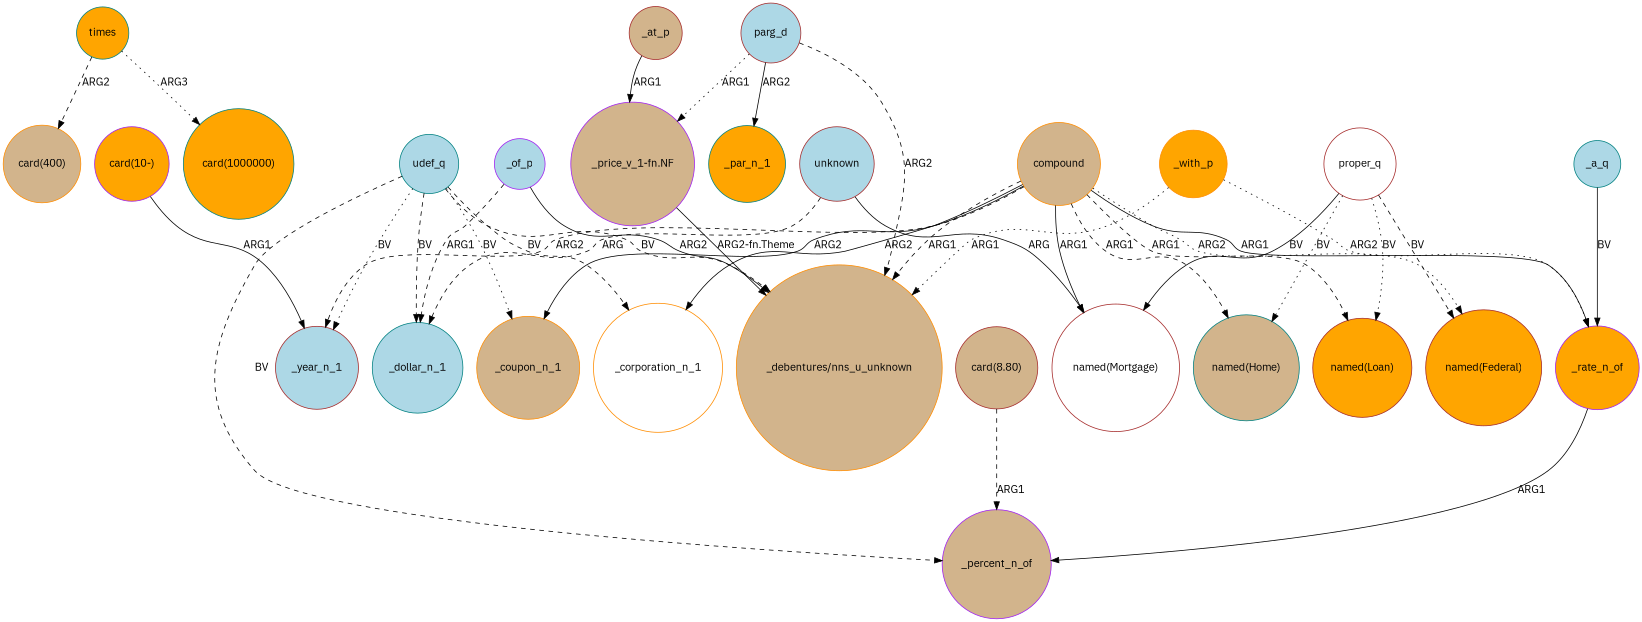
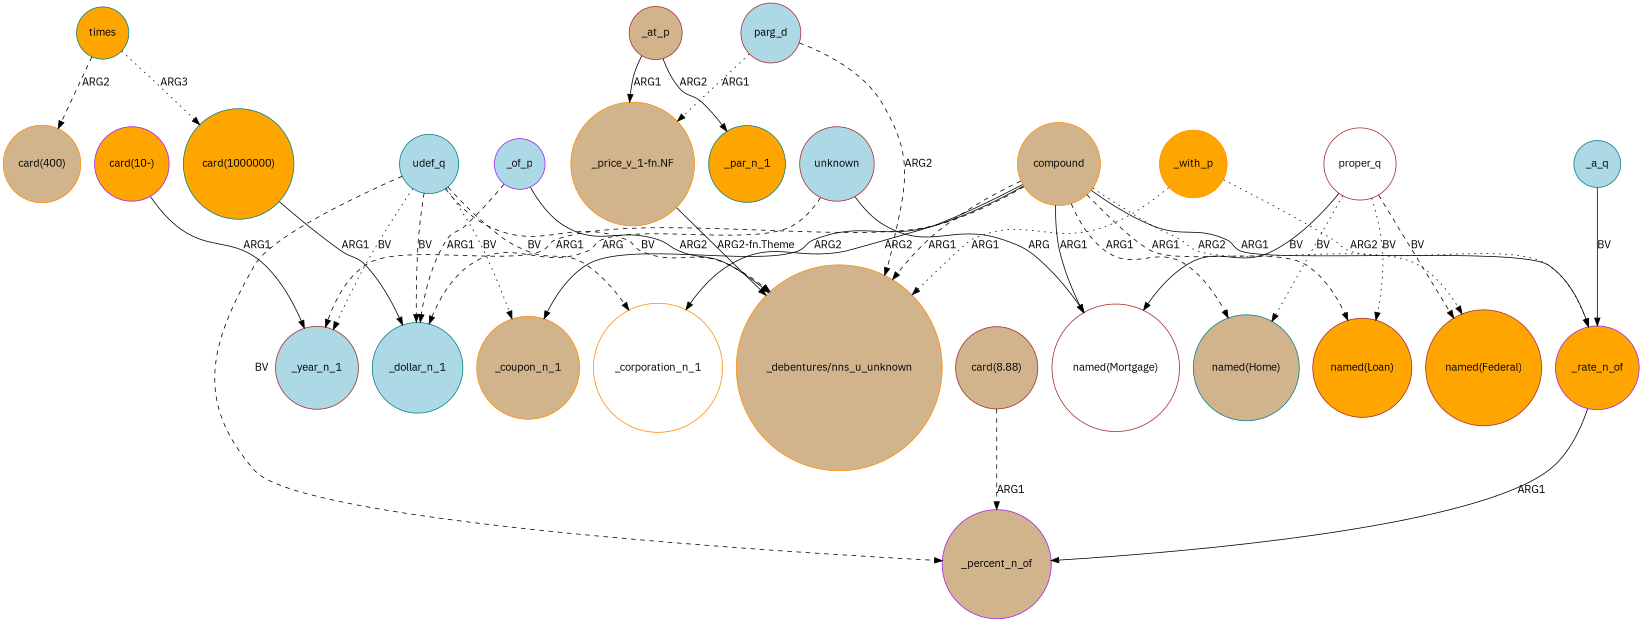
(760, 90) -> (689, 95)
(633, 164) -> (633, 164)
(570, 245) -> (570, 245)
none -> (346, 254)
(997, 368) -> (997, 368)
